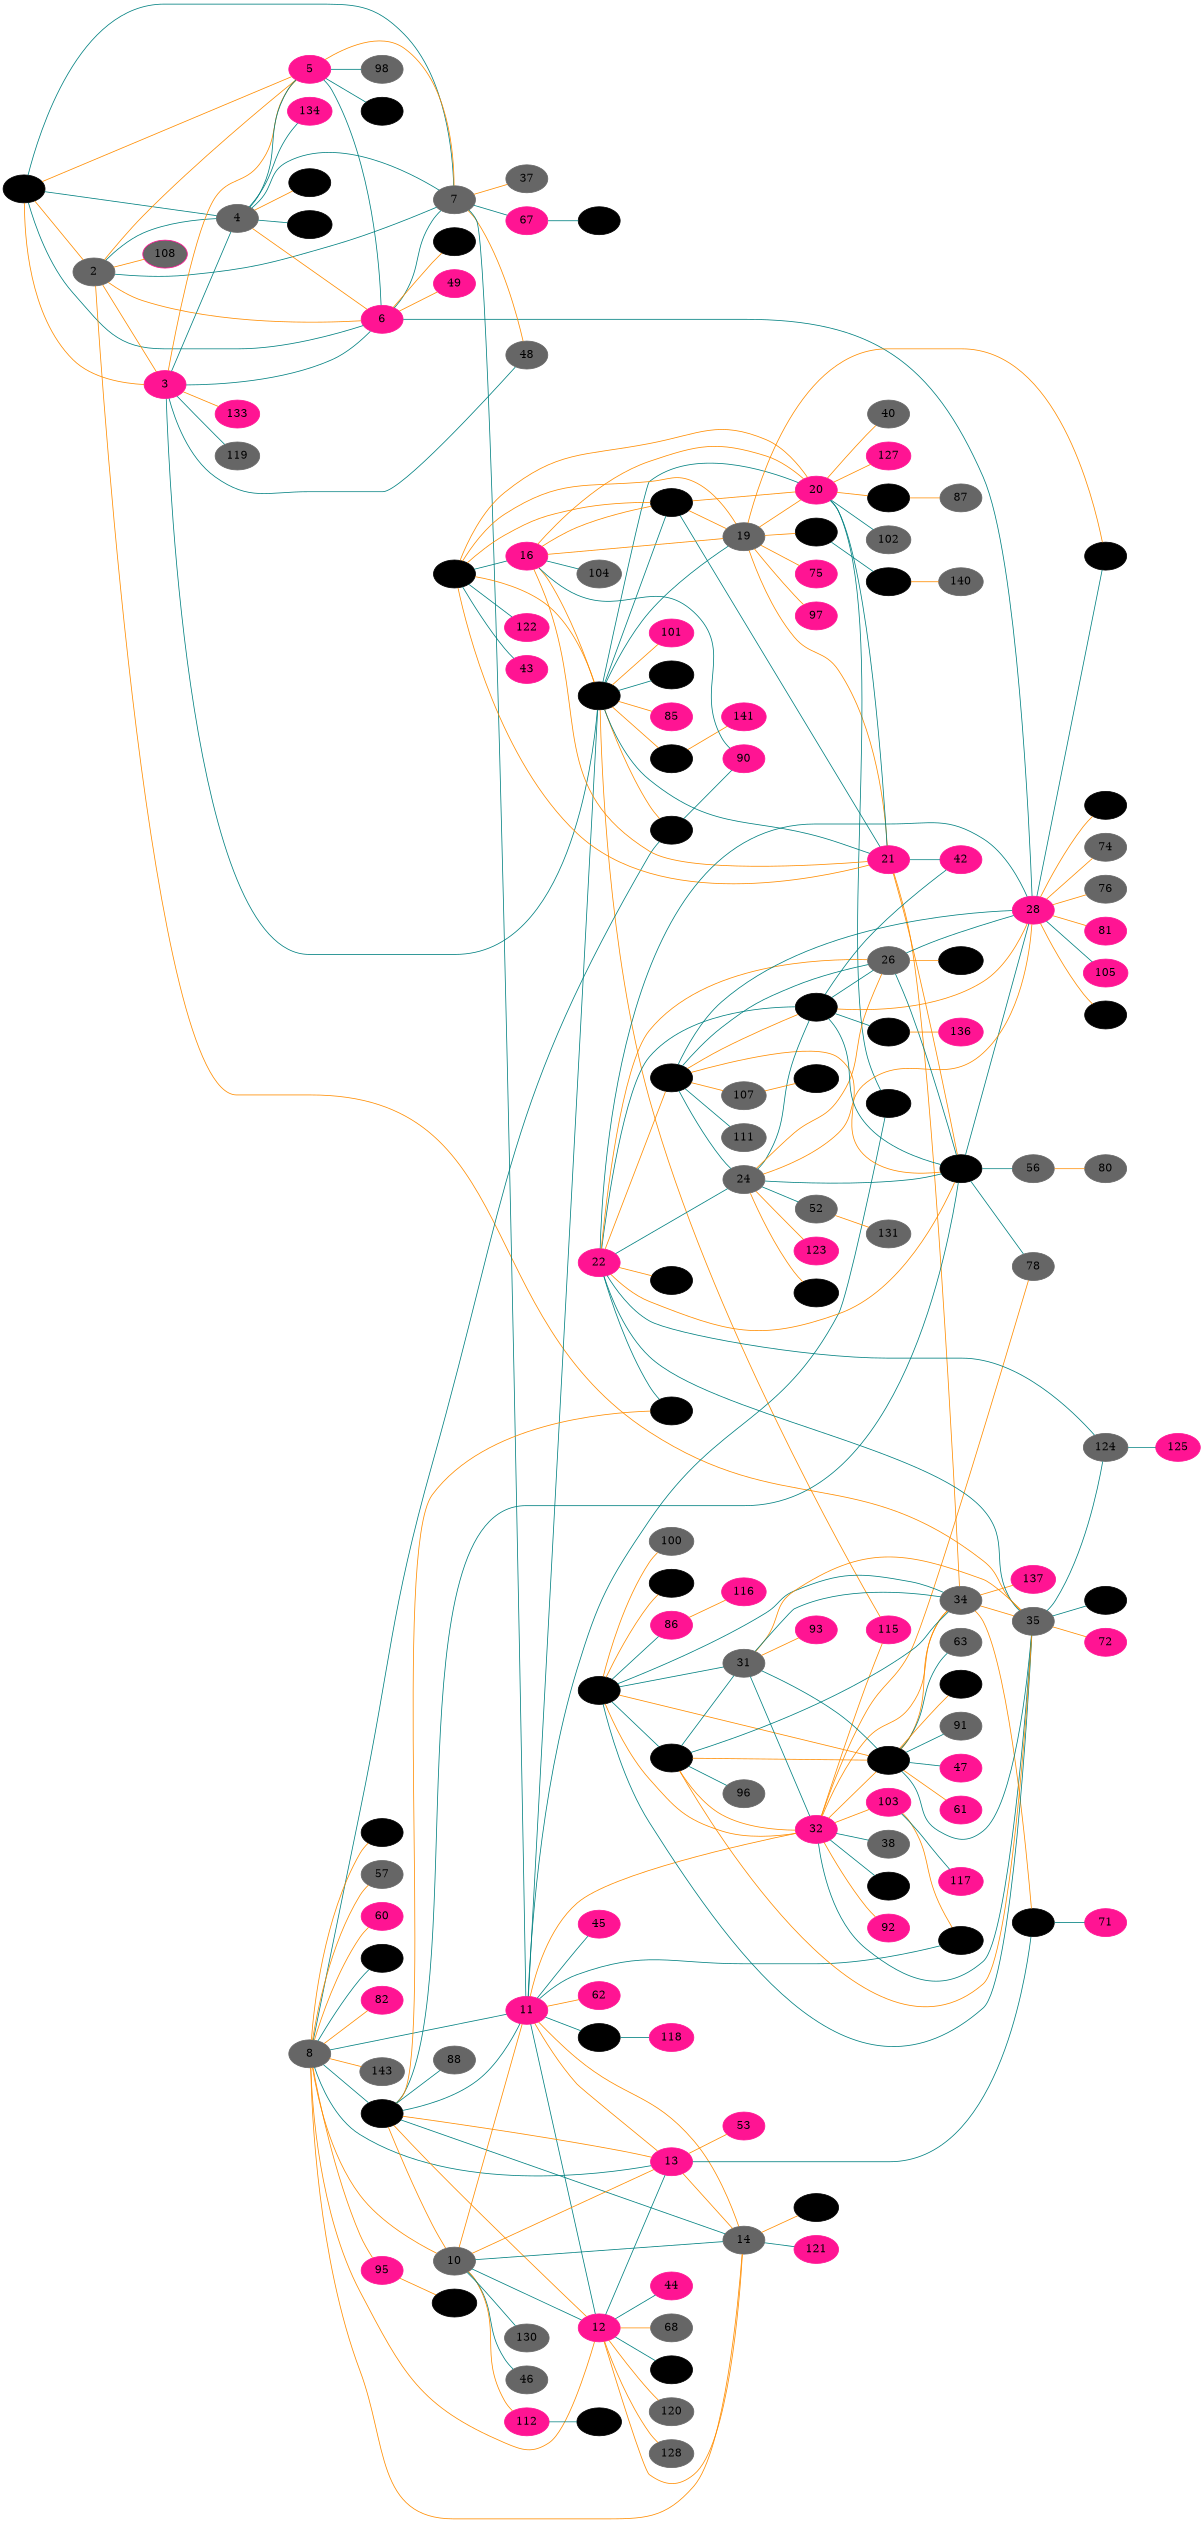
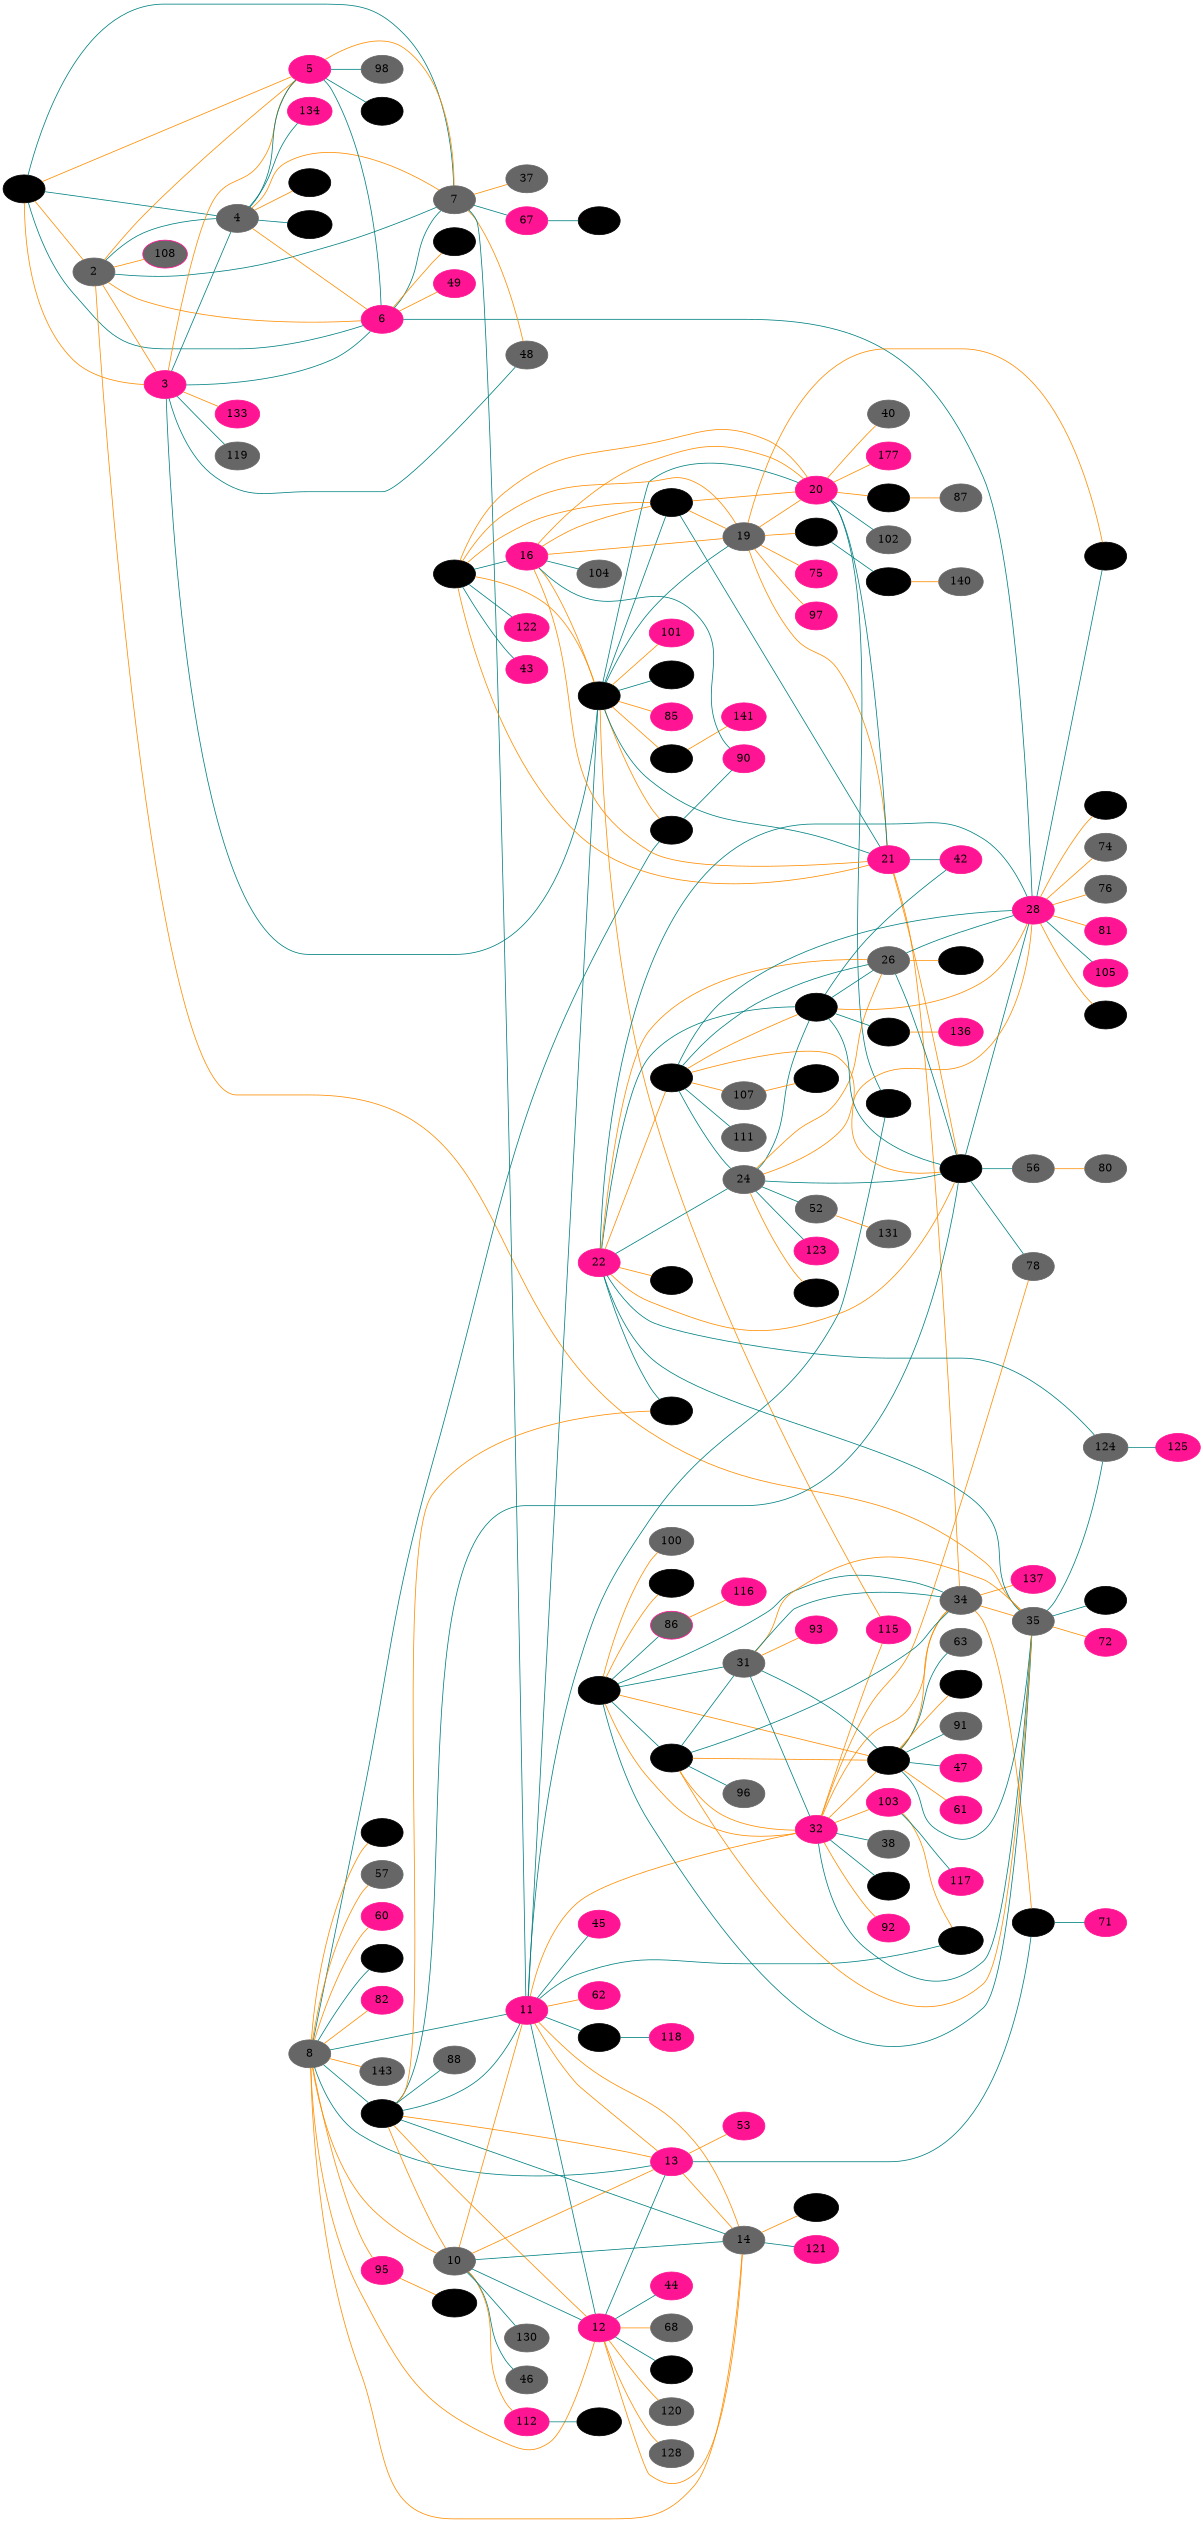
(337, 153) -> (337, 153)
(889, 456) -> (889, 456)
(780, 1215) -> (780, 1215)
(672, 1625) -> (672, 1625)
